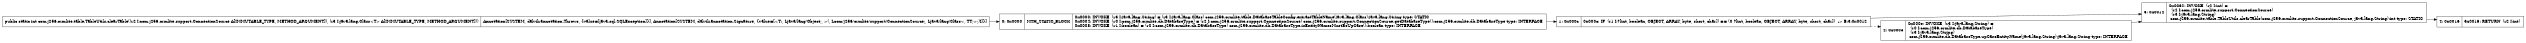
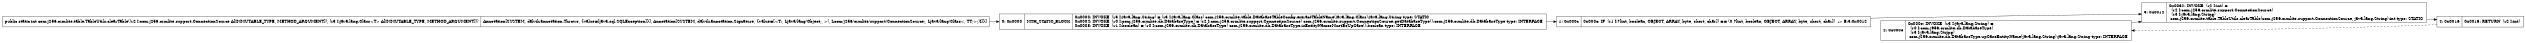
(2493, 21) -> (2493, 21)
(1874, 26) -> (2286, 29)
(1951, 28) -> (1951, 28)
